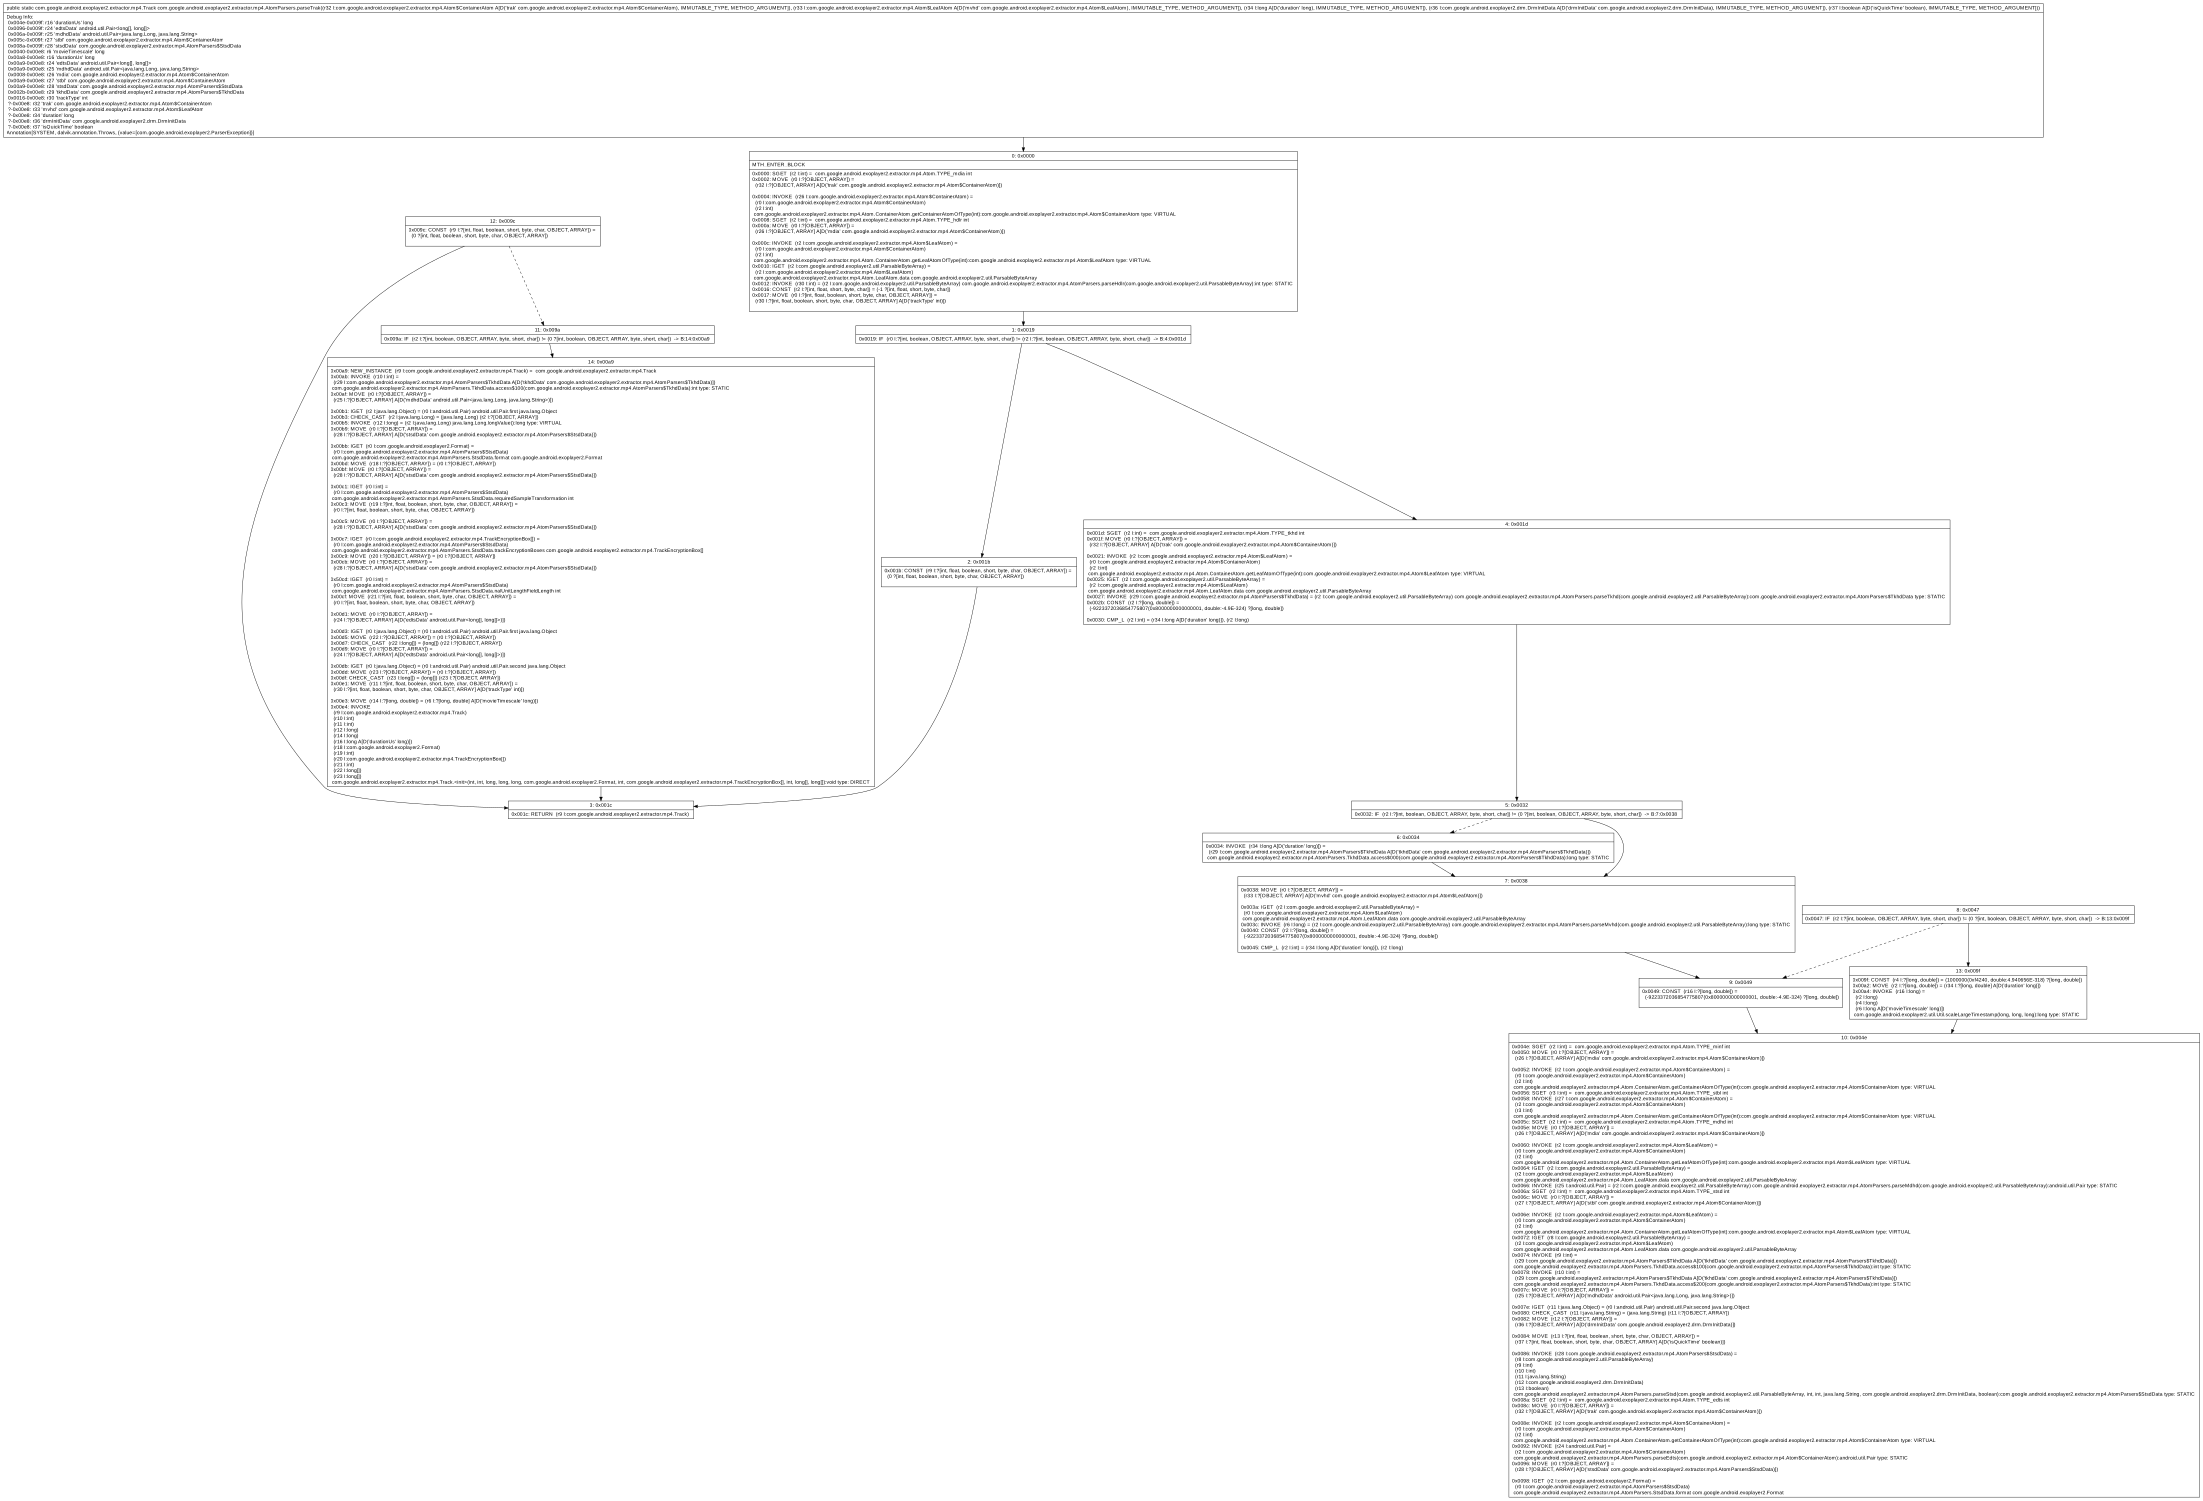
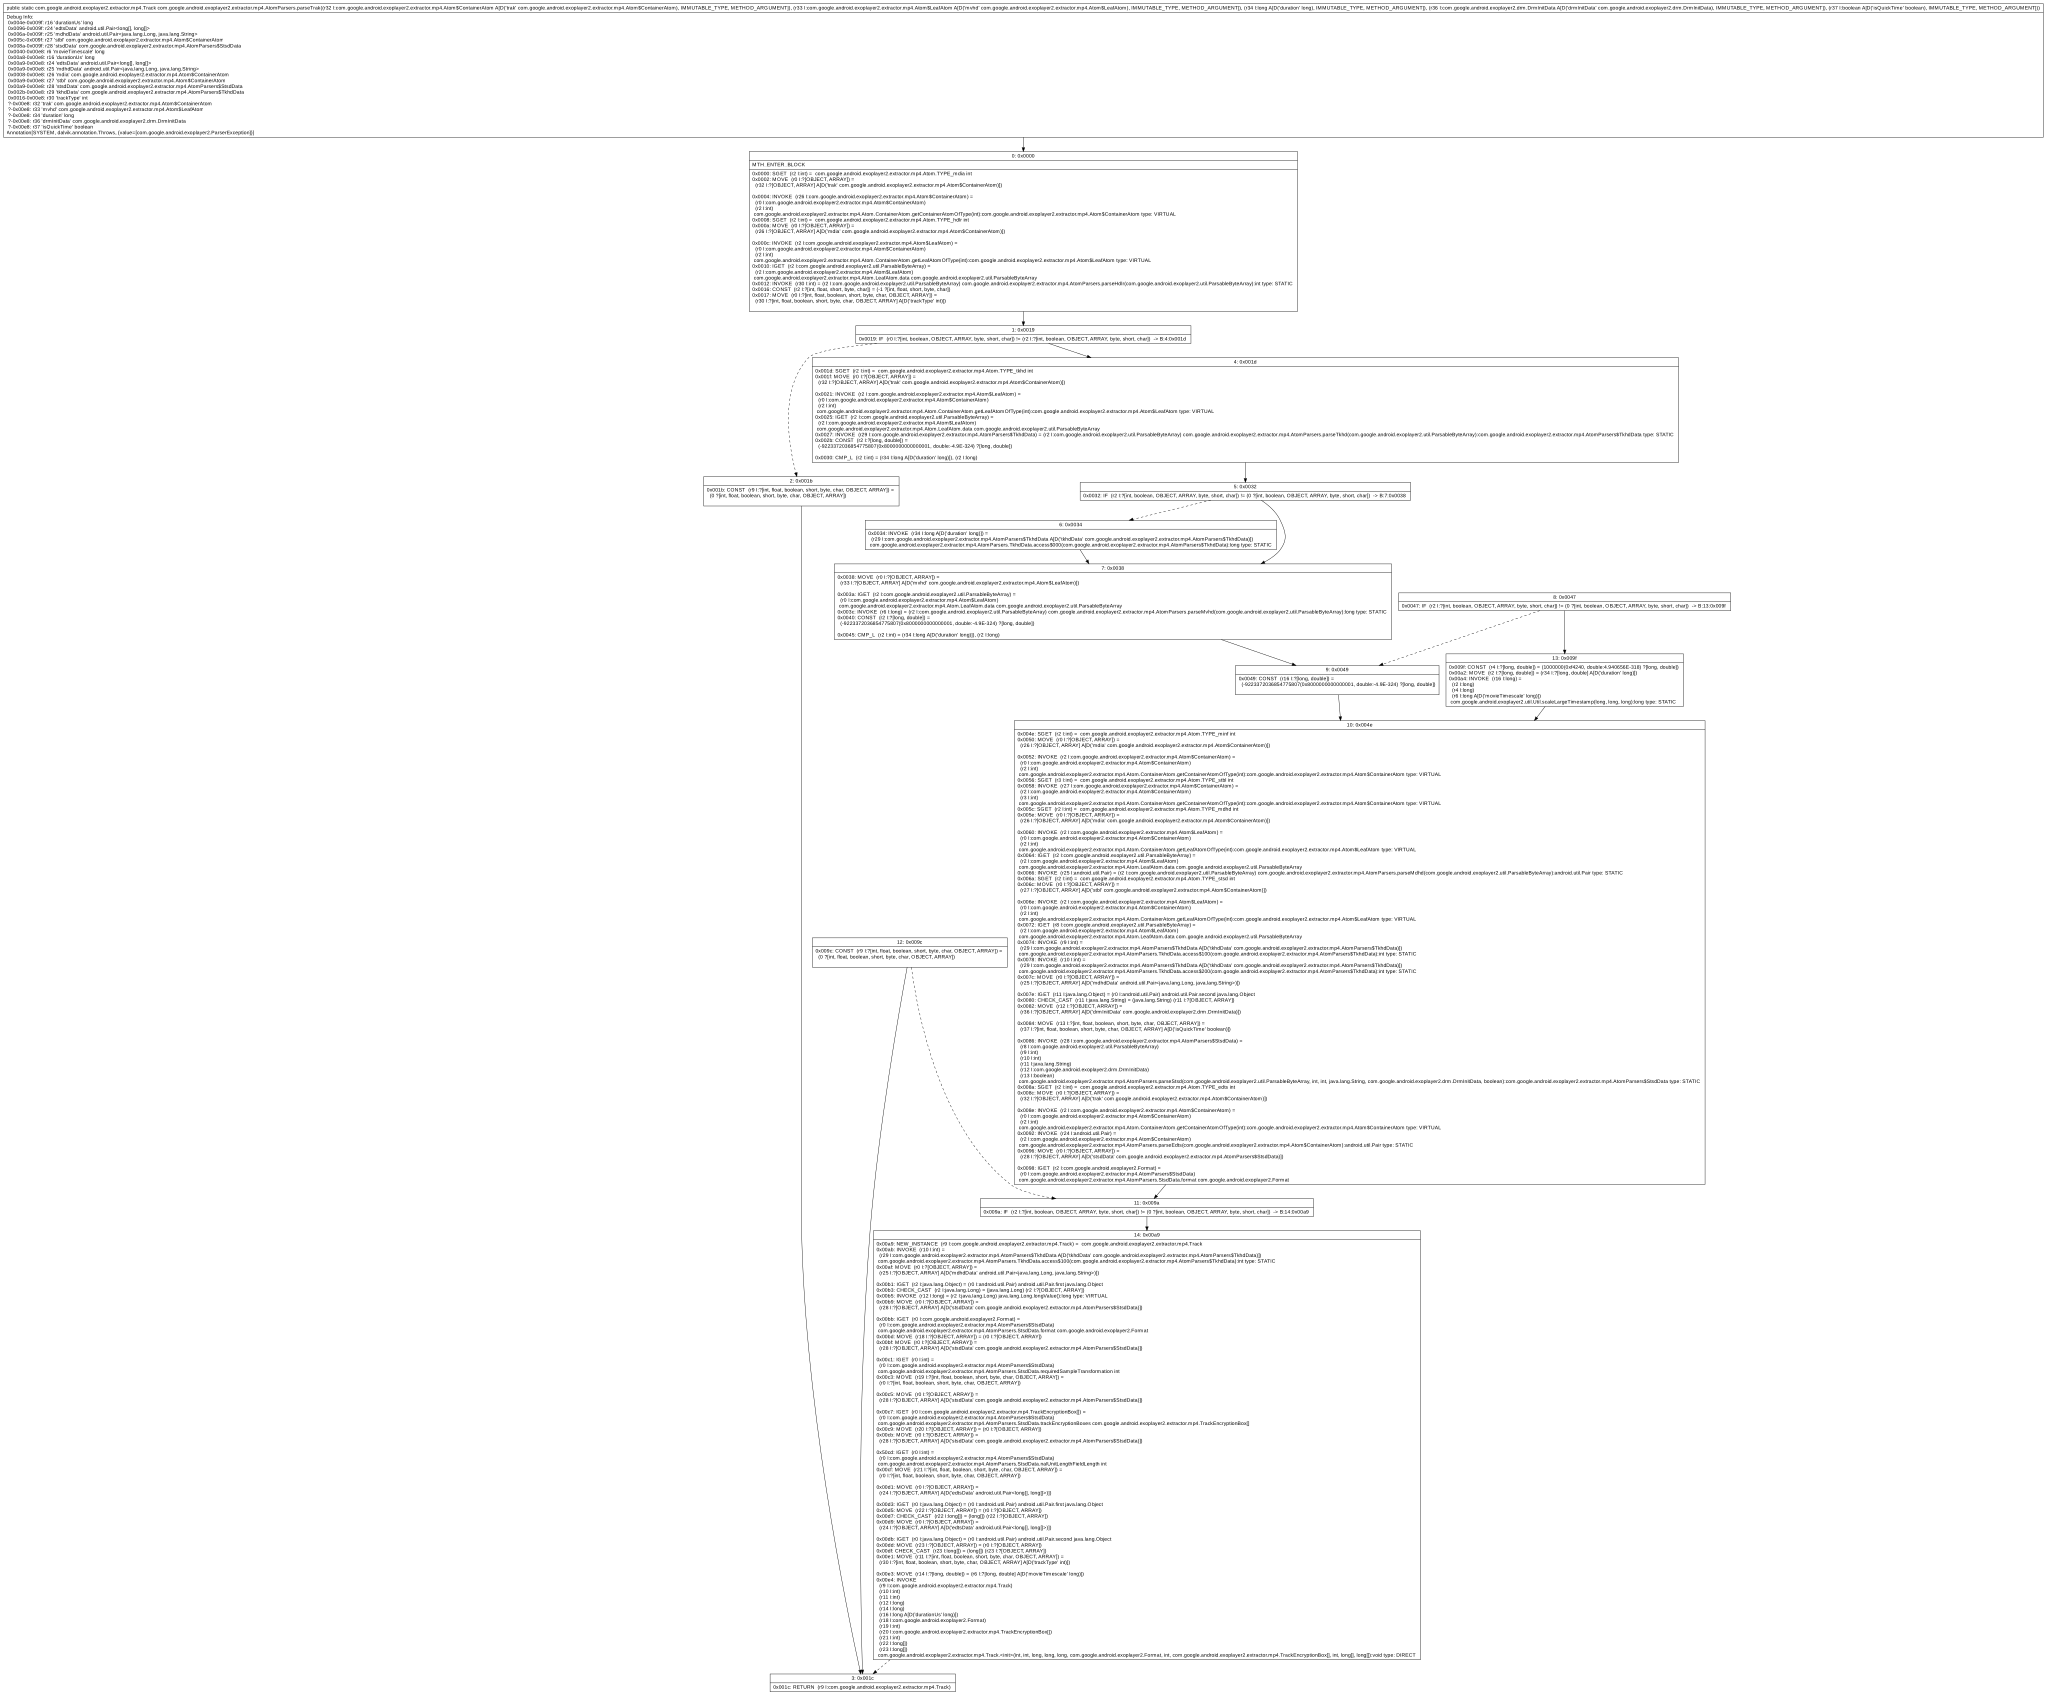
(1002, 449) -> (796, 379)
(601, 792) -> (883, 1666)
none -> (1161, 1190)
